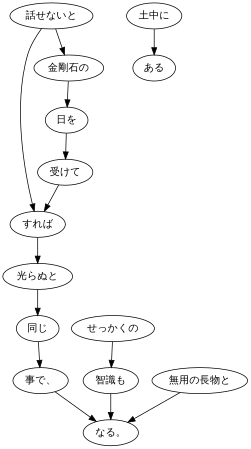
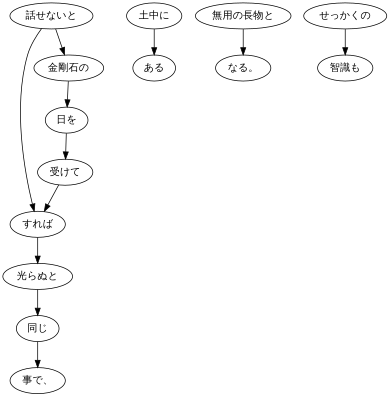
(111, 403) -> none
(73, 405) -> none
